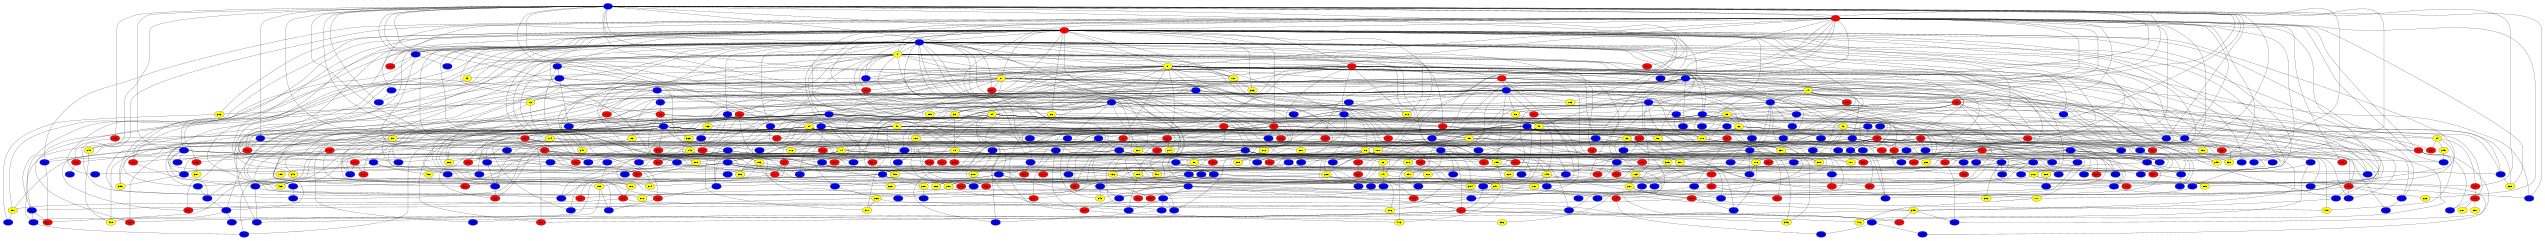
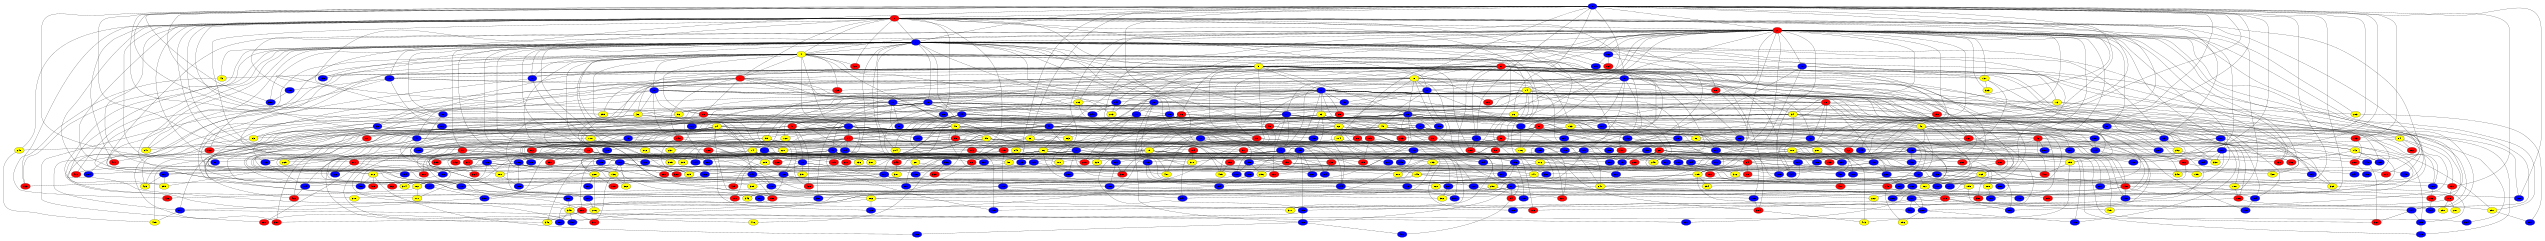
(1947, 204) -> none
